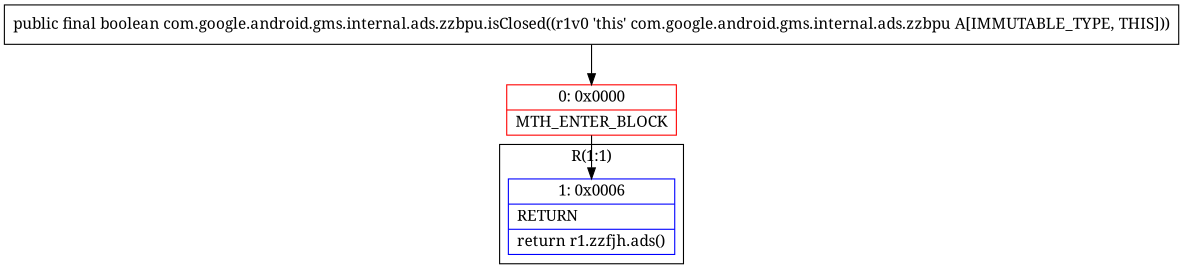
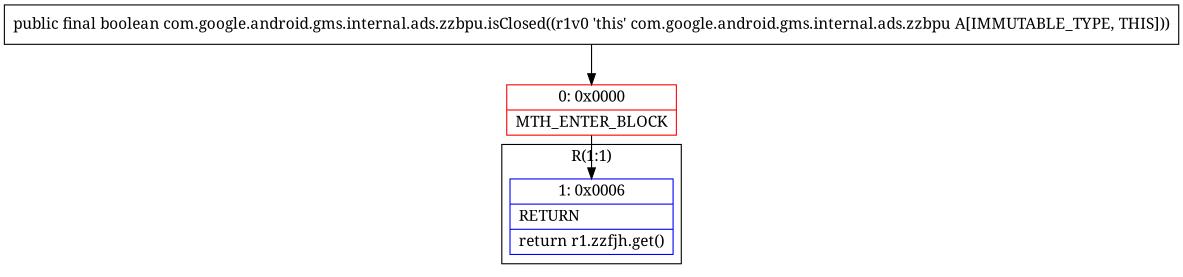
(592, 241) -> (592, 241)
